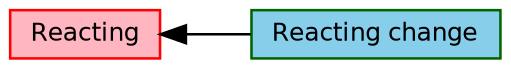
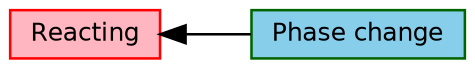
(376, 34) -> (358, 34)
